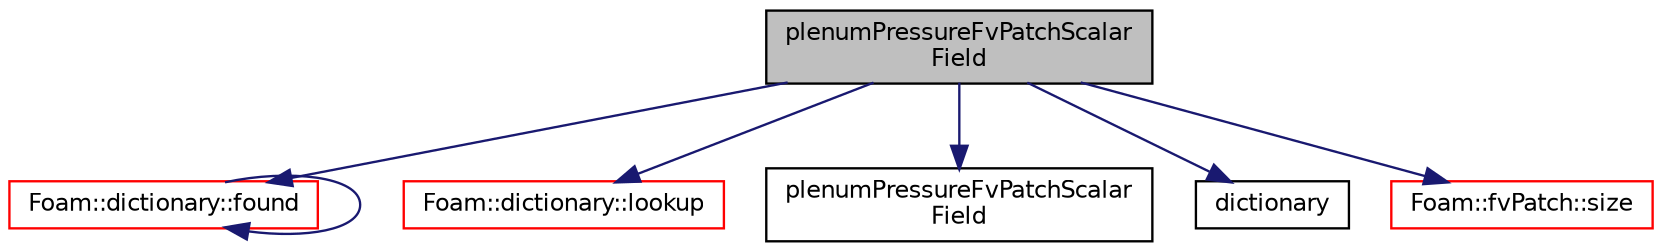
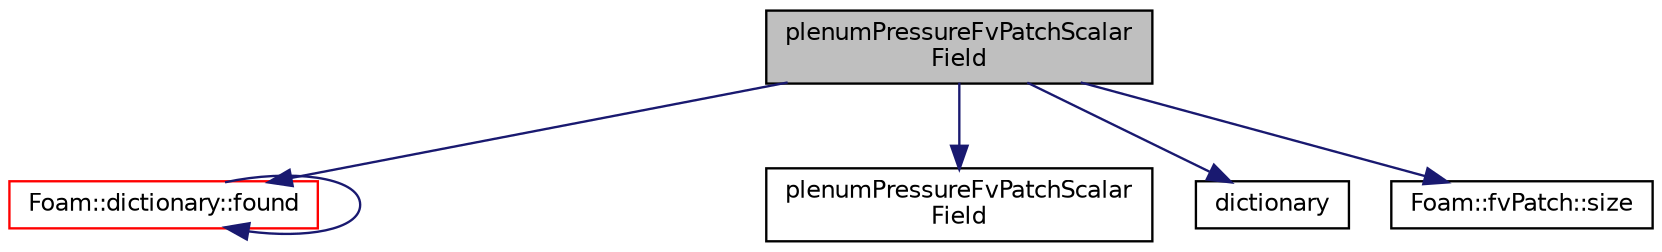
(564, 205) -> none
(1522, 205) -> (1522, 205)
